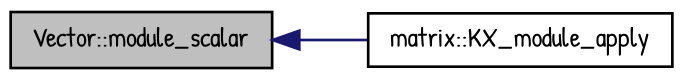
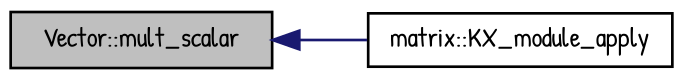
(141, 40) -> (141, 40)
